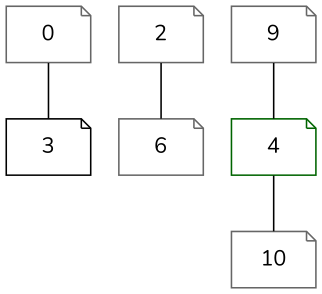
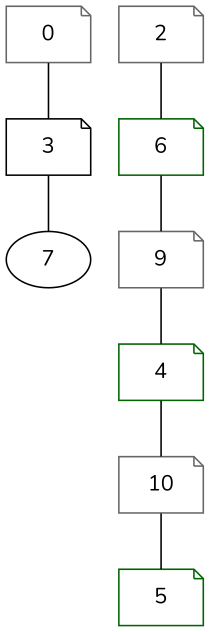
(161, 147) -> (161, 147)
none -> (161, 203)
none -> (48, 260)
none -> (161, 597)
